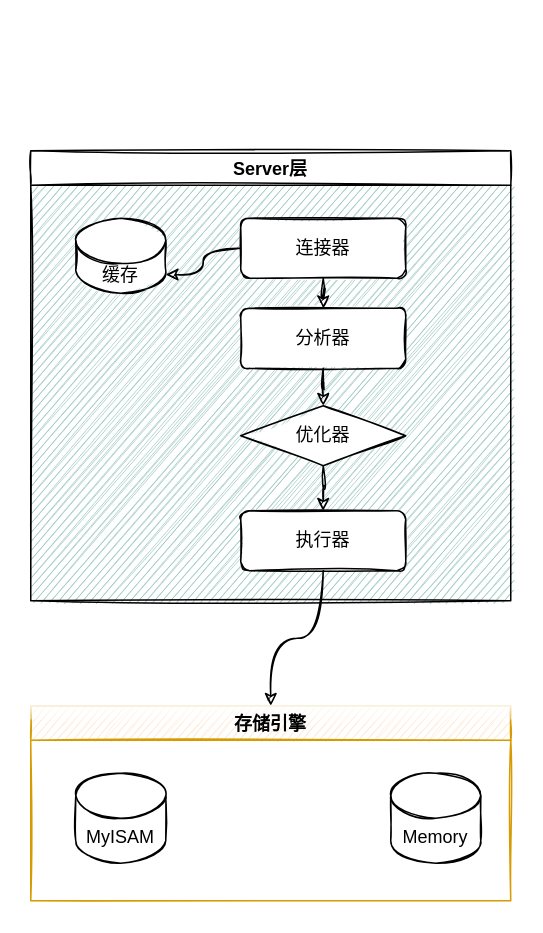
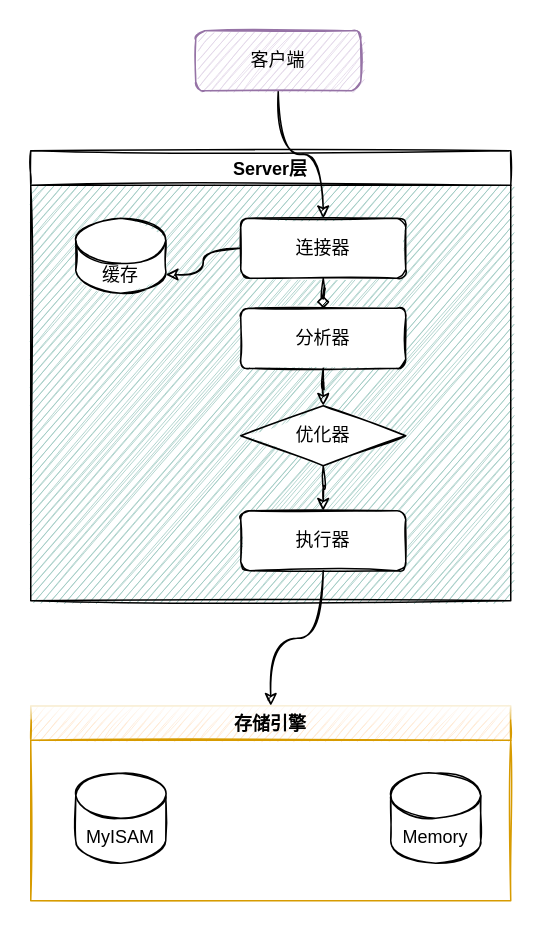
none -> (278, 61)
none -> (296, 154)
(323, 296) -> (323, 296)
